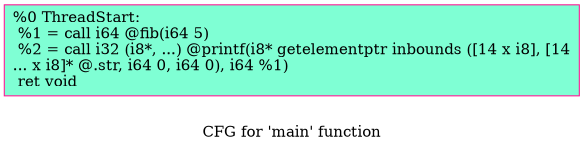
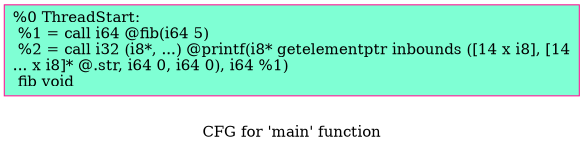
(46, 82) -> (44, 82)
